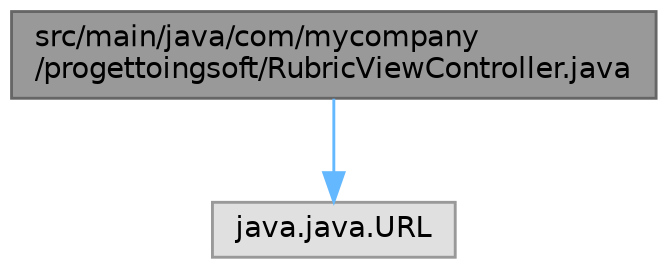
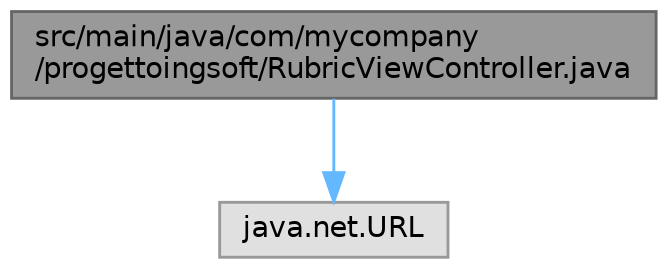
(334, 230) -> (334, 230)
